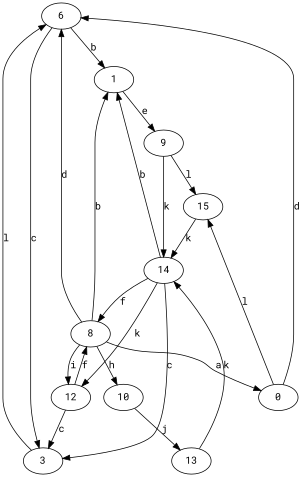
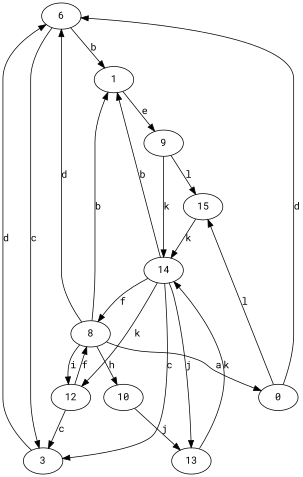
(6, 239) -> (6, 239)
none -> (185, 361)
